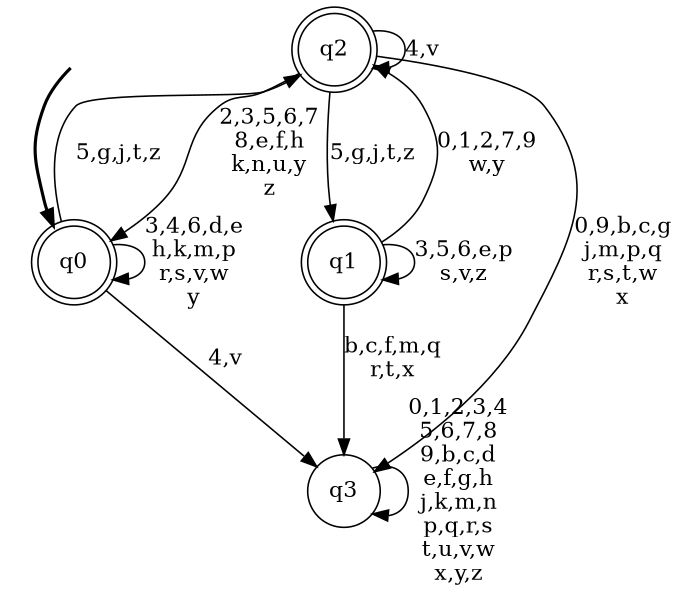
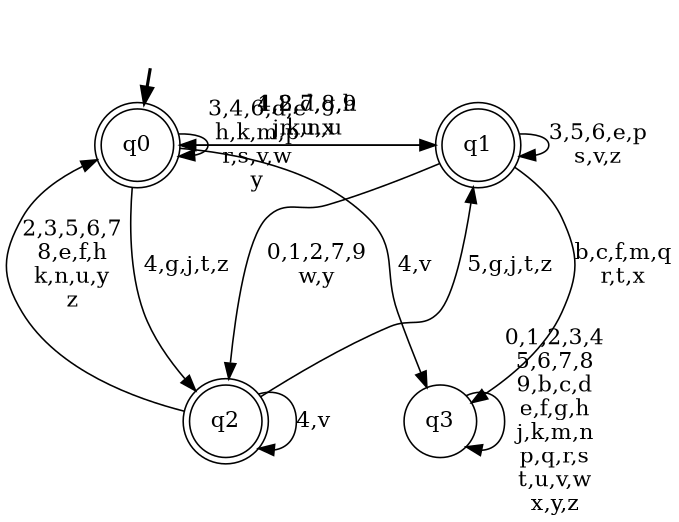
none -> (300, 145)
none -> (316, 145)
(119, 153) -> (187, 265)
(571, 227) -> none
